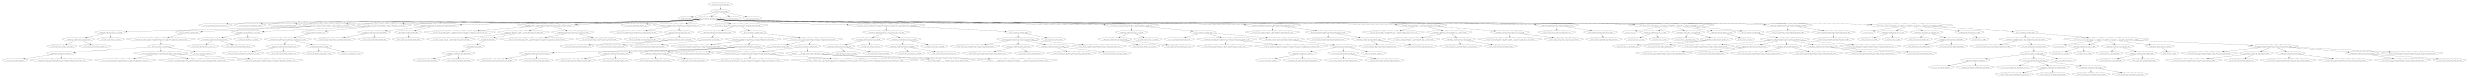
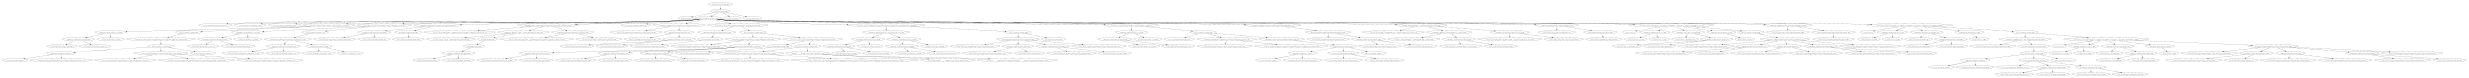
(1273, 32) -> none
